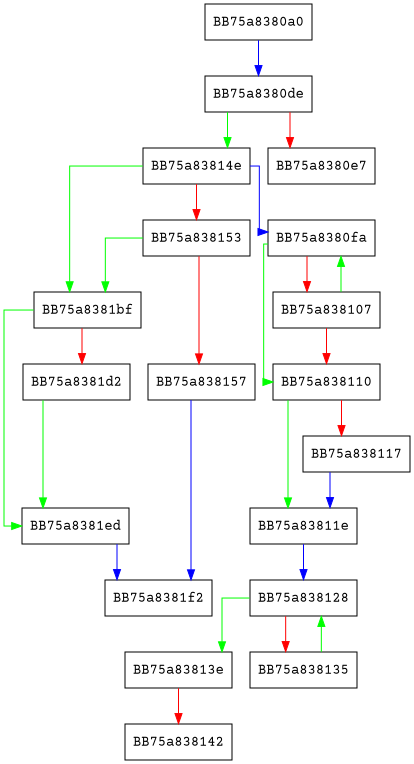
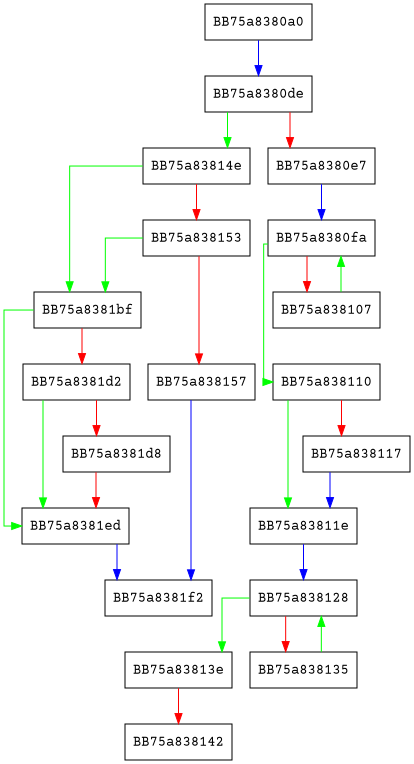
(259, 195) -> (322, 197)
(326, 341) -> none
none -> (116, 454)
